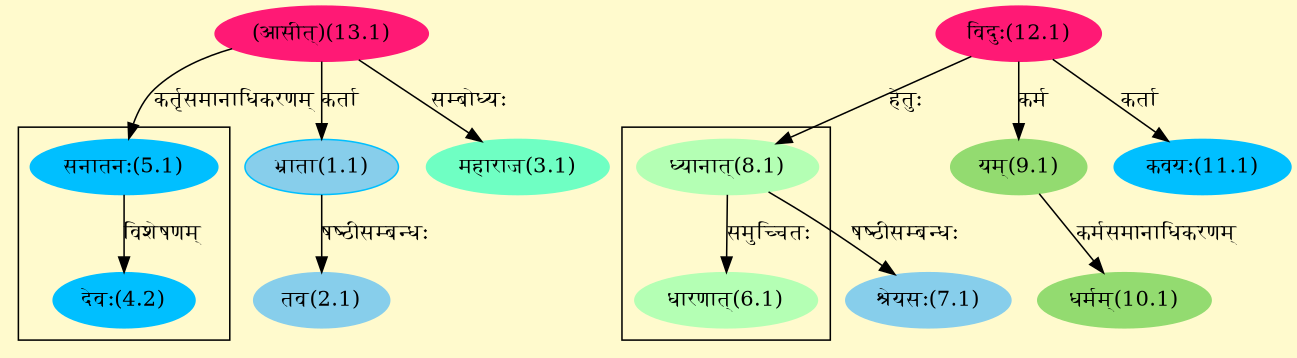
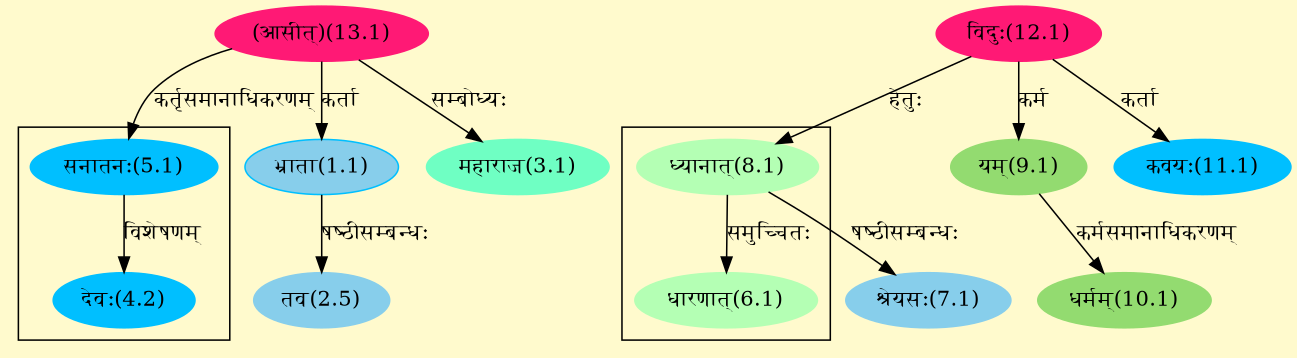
(322, 300) -> (322, 300)
